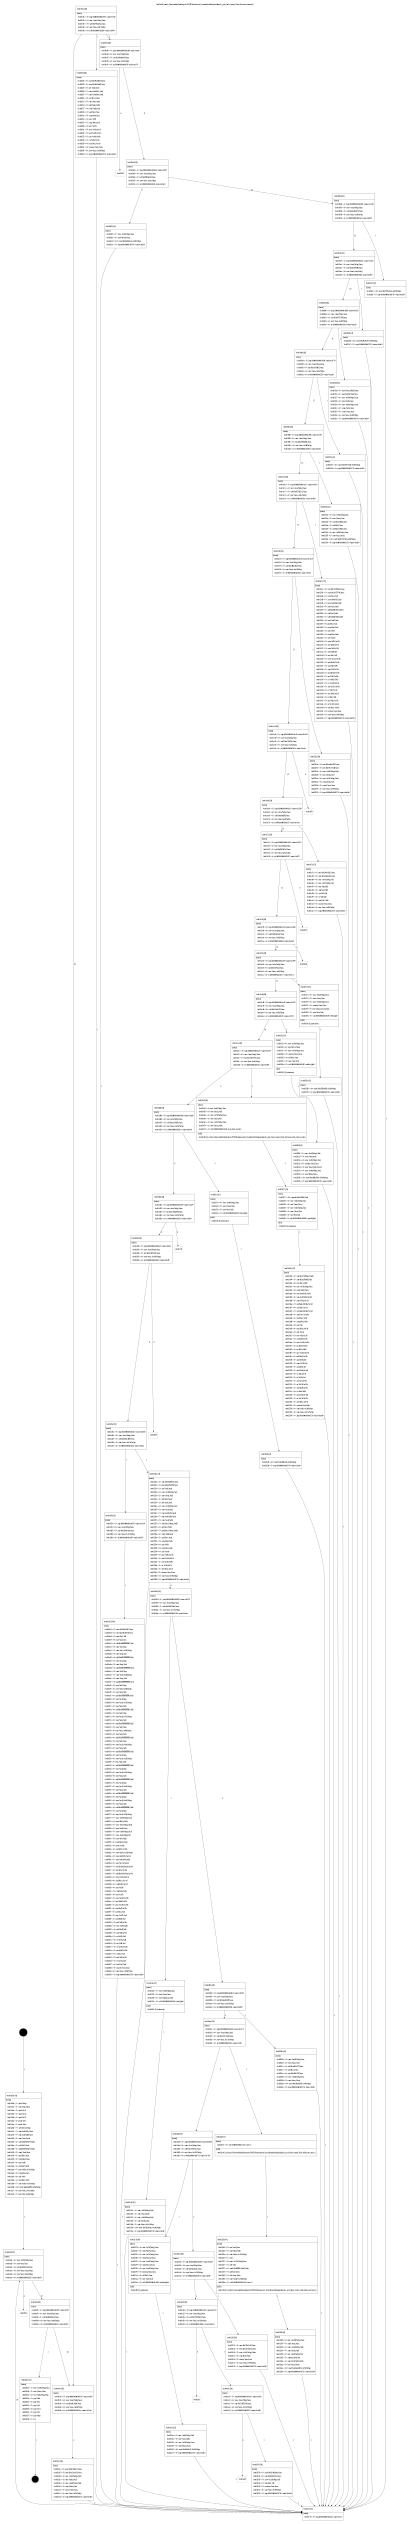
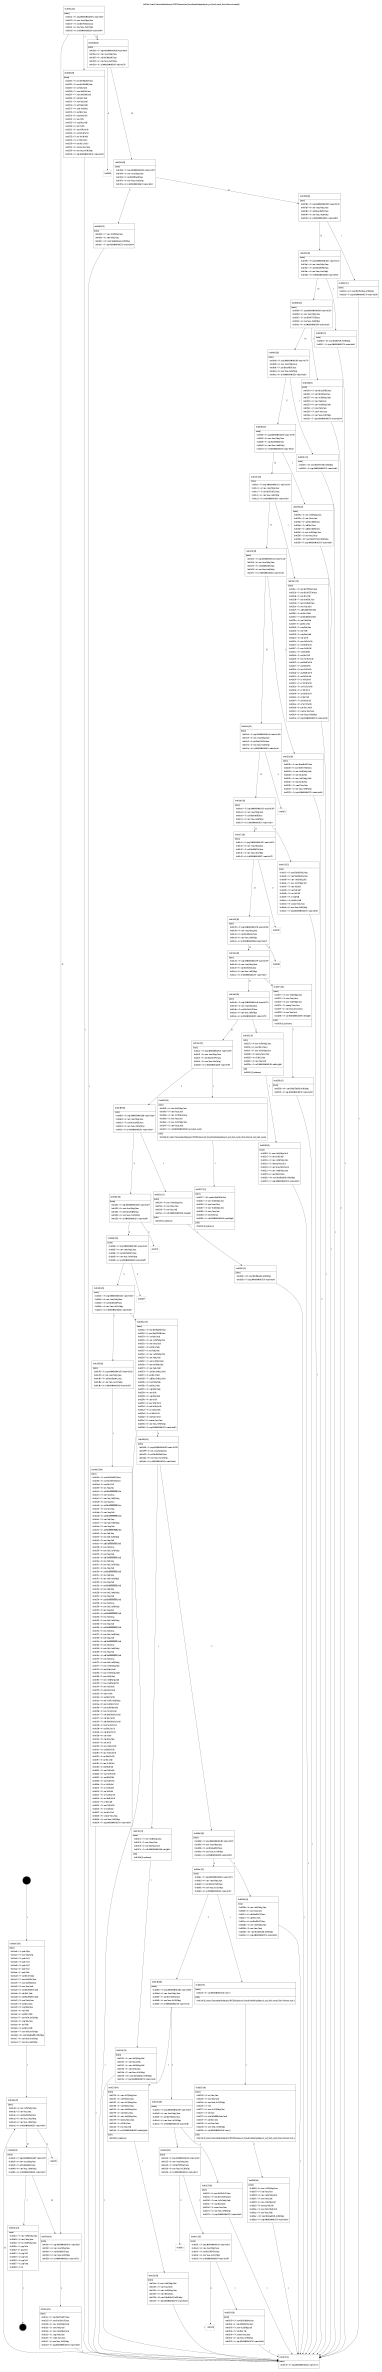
(304, 1342) -> none
